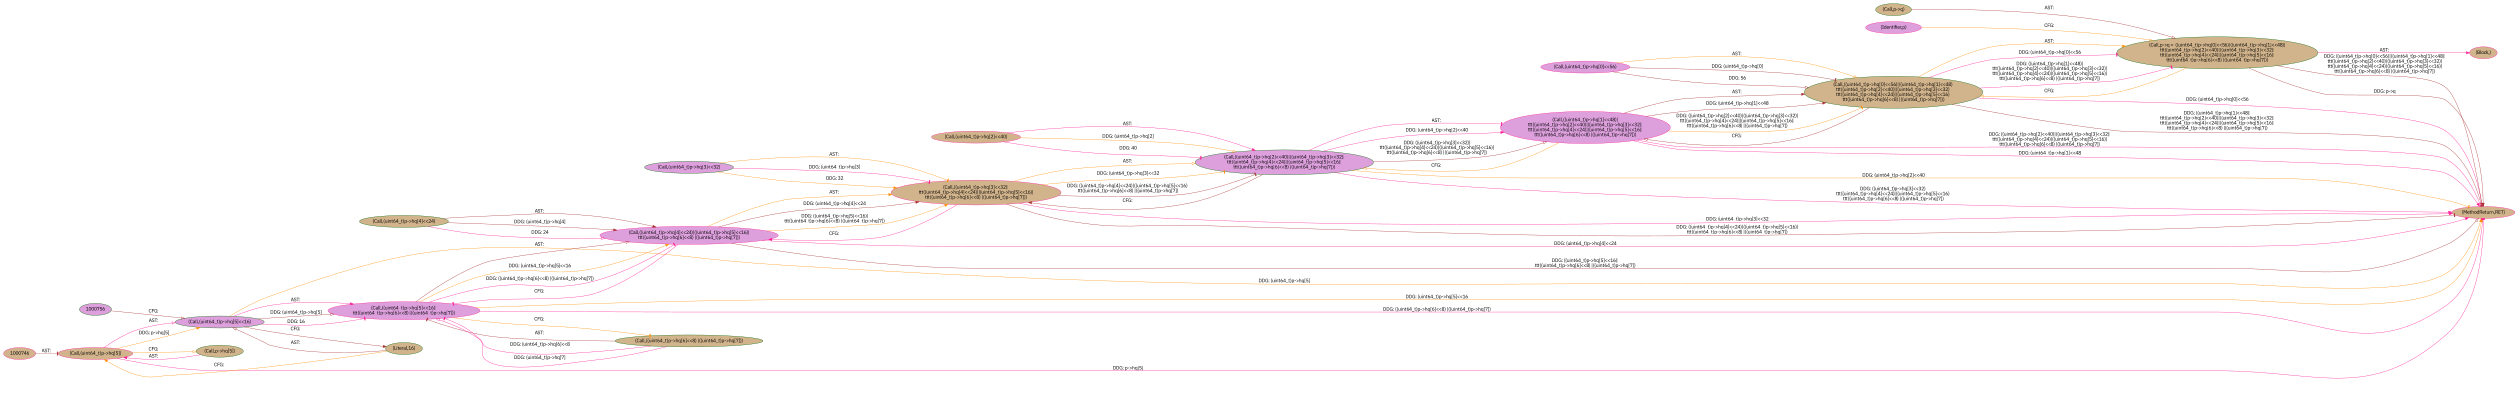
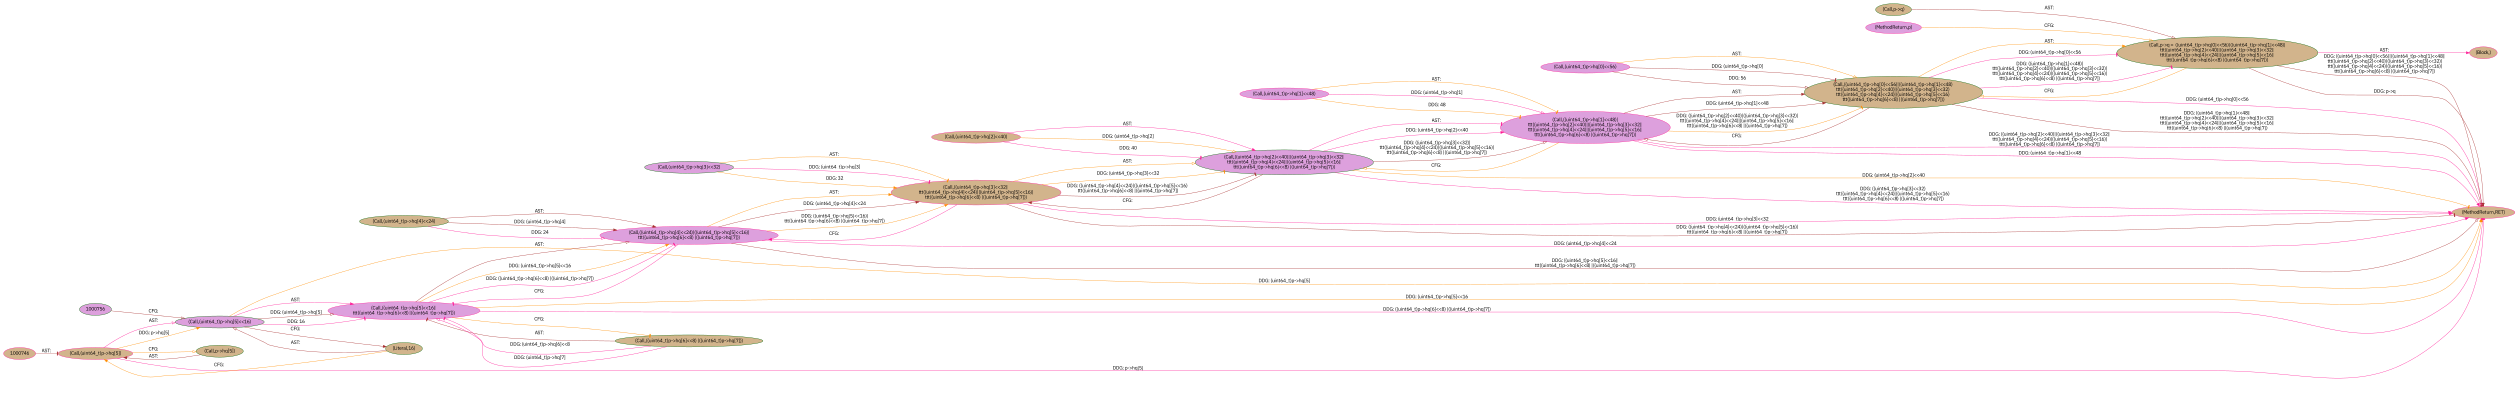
(1894, 28) -> (1894, 28)
none -> (1284, 94)
(164, 359) -> (164, 359)
